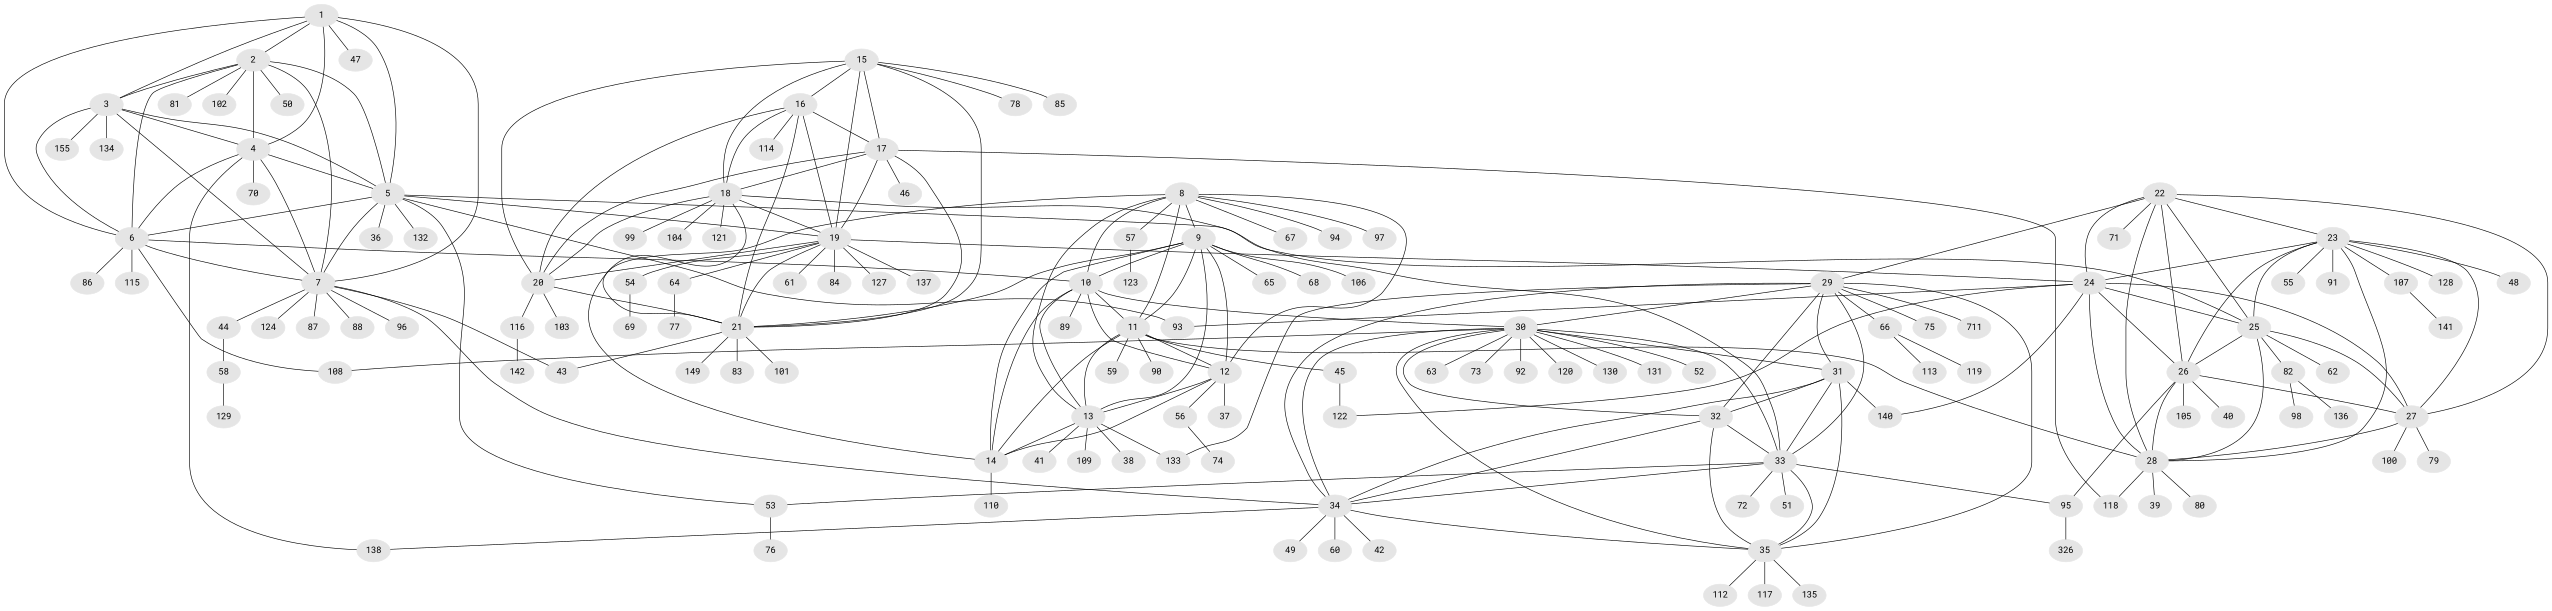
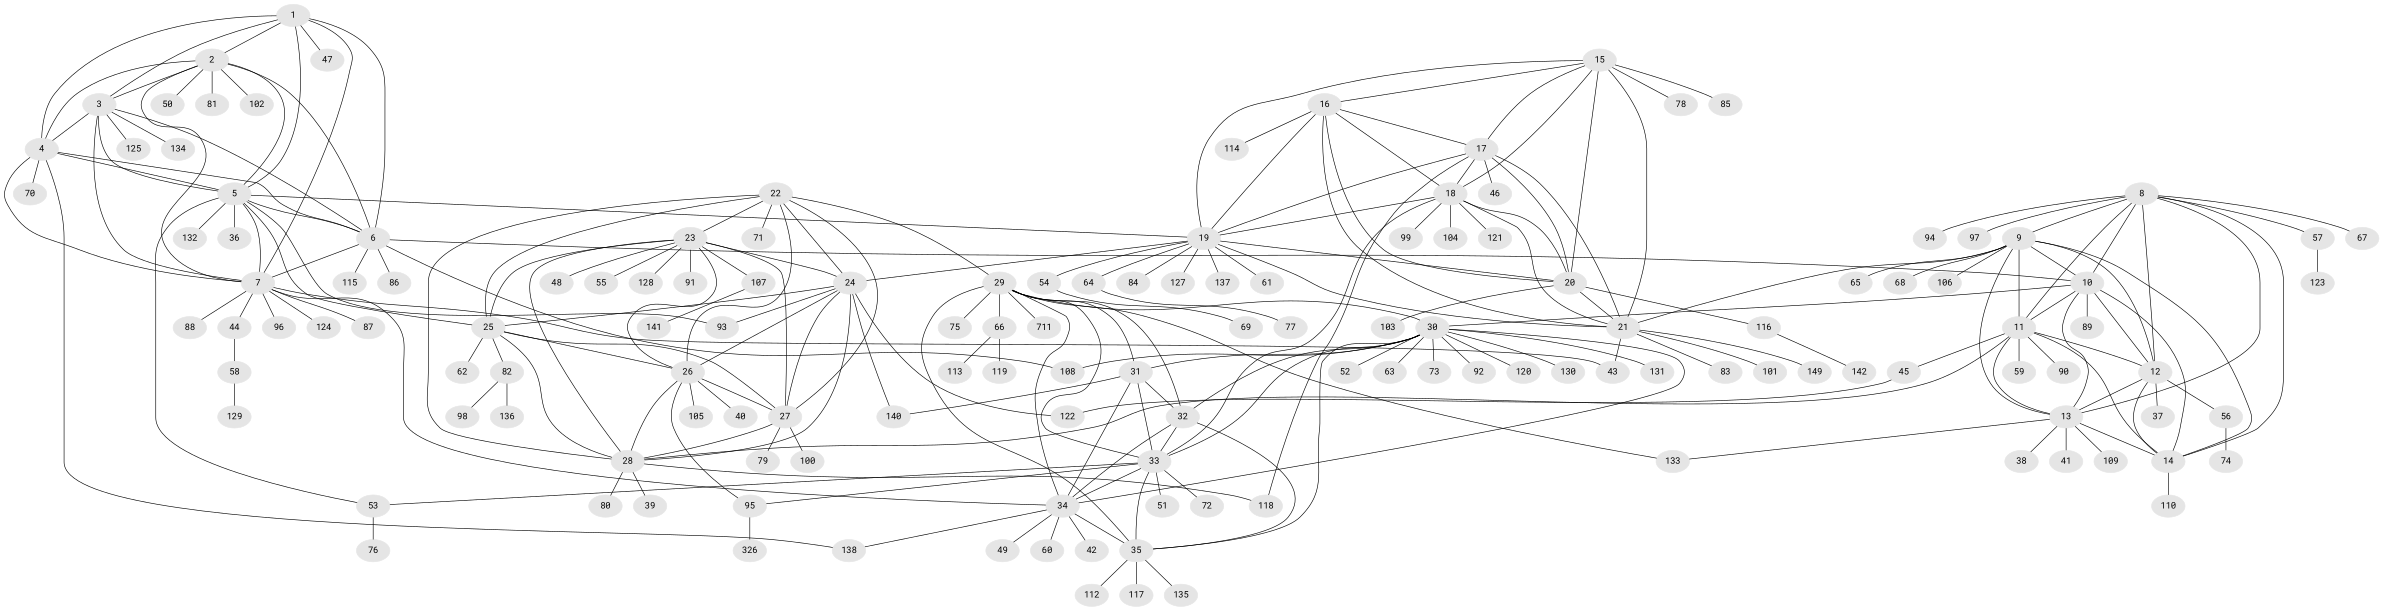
(62, 149) -> (133, 149)
(1836, 476) -> none
